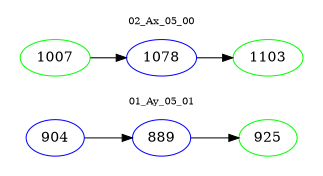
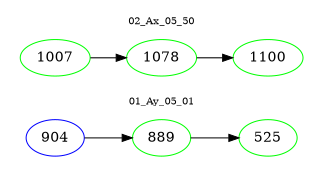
(162, 22) -> (162, 22)
(162, 58) -> (162, 58)
(268, 58) -> (268, 58)
(162, 138) -> (162, 138)
(268, 138) -> (268, 138)
